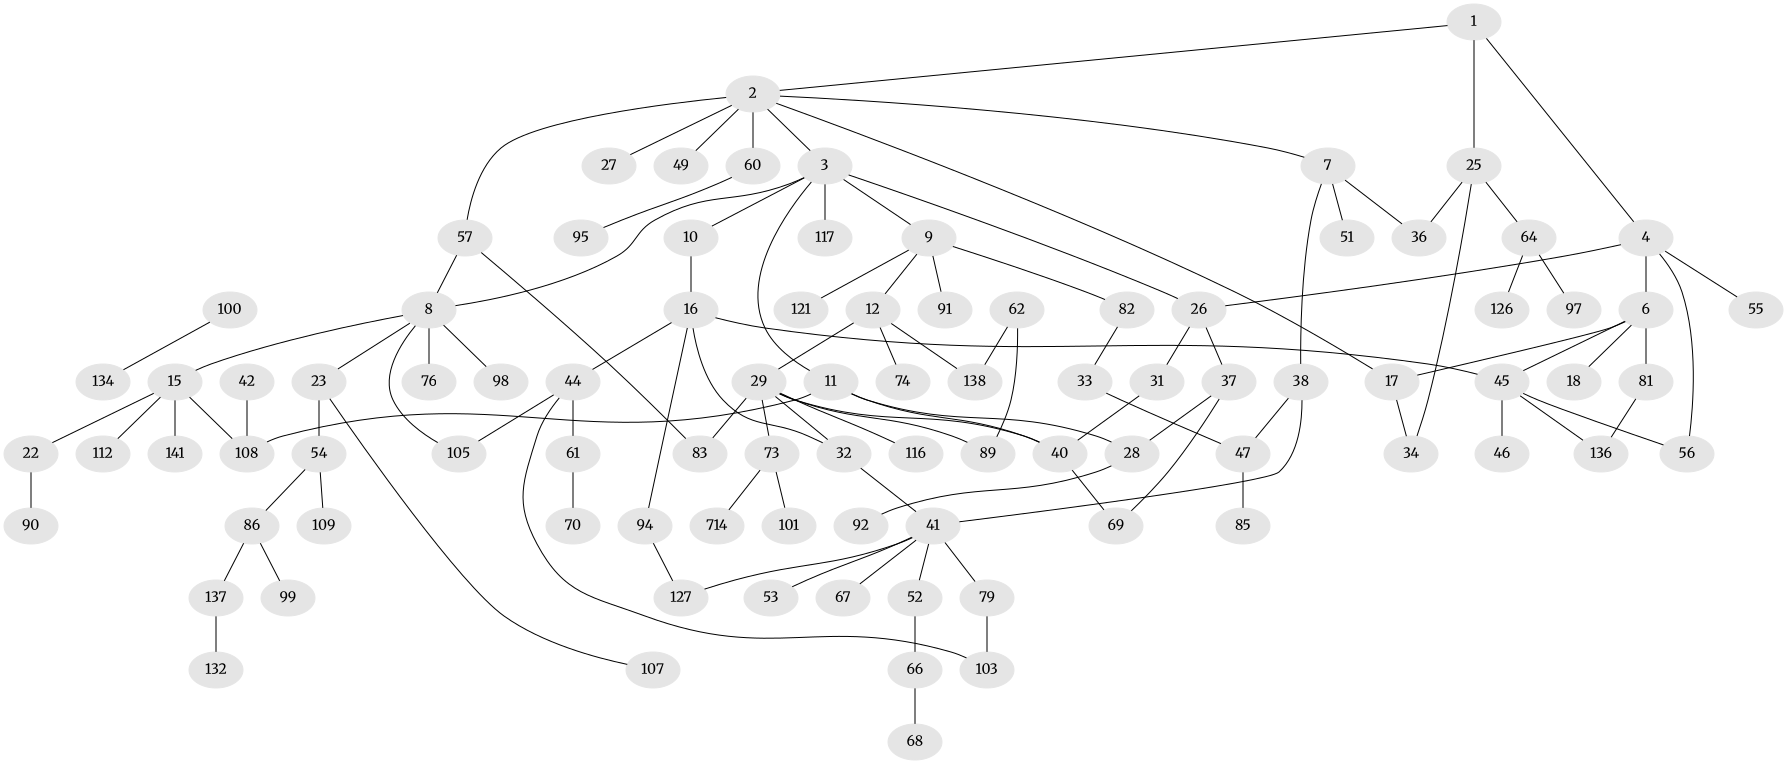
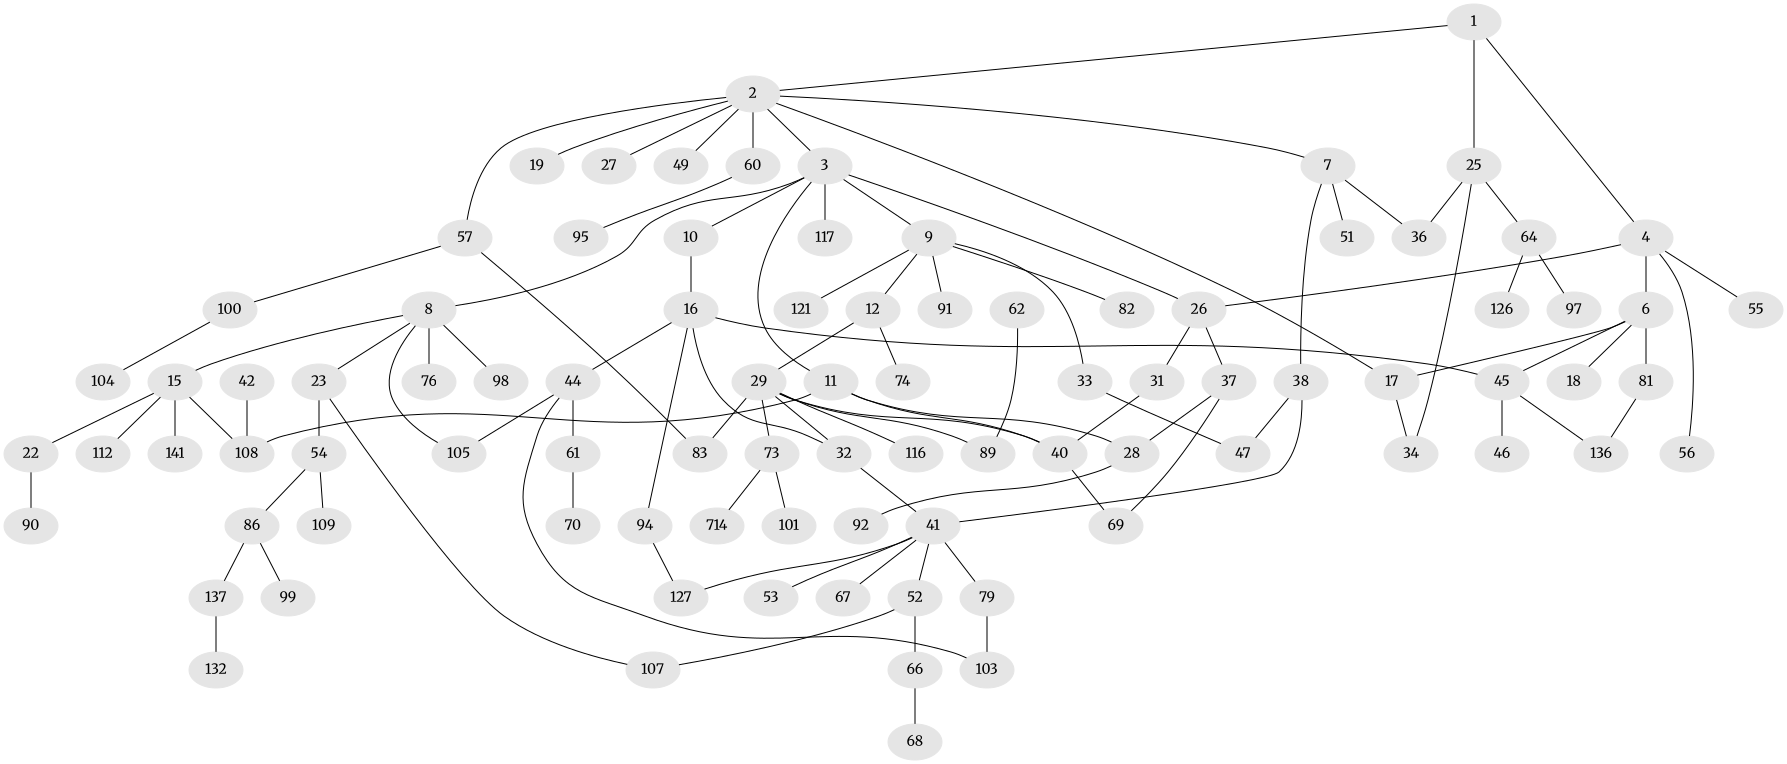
none -> (537, 166)
(447, 274) -> (347, 274)
(1110, 339) -> (1045, 284)
(103, 382) -> (103, 382)
(975, 382) -> none
(1593, 420) -> none
(1243, 526) -> none
none -> (777, 645)
